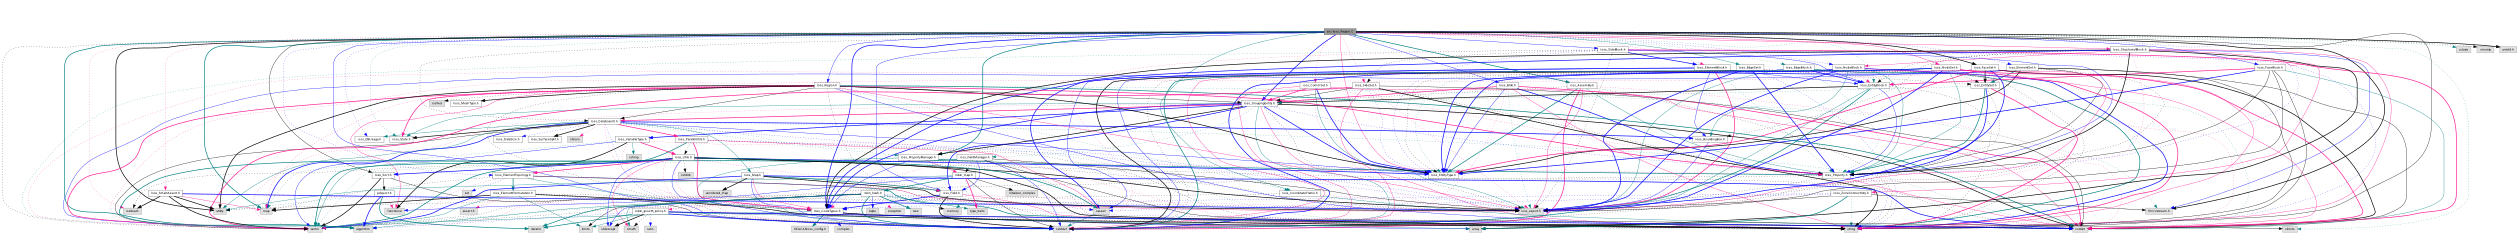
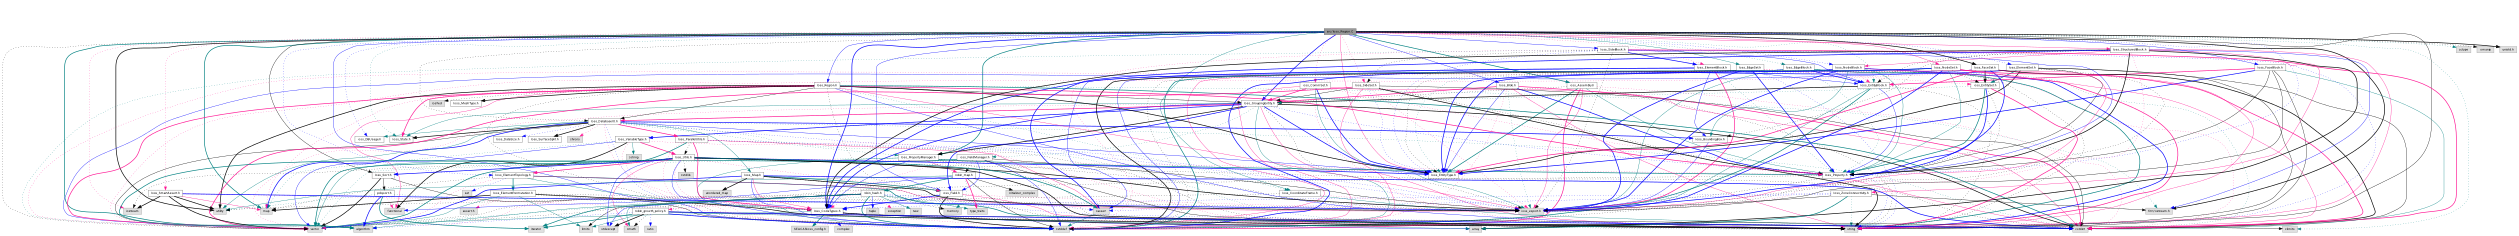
(1896, 79) -> (1896, 79)
(893, 202) -> (893, 202)
